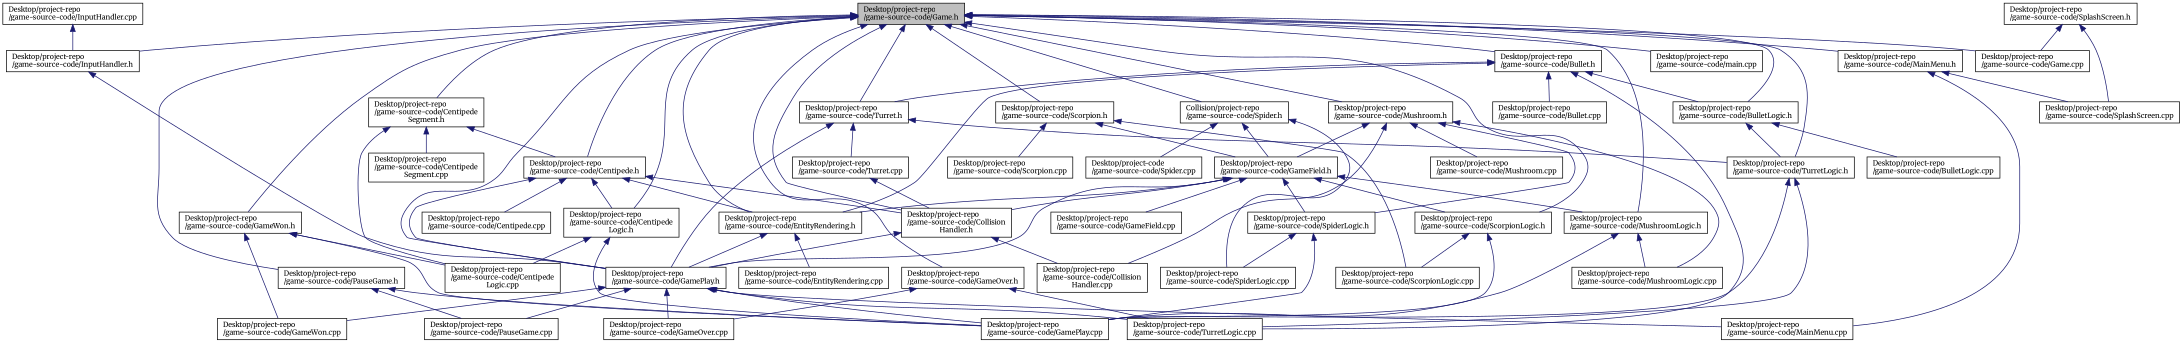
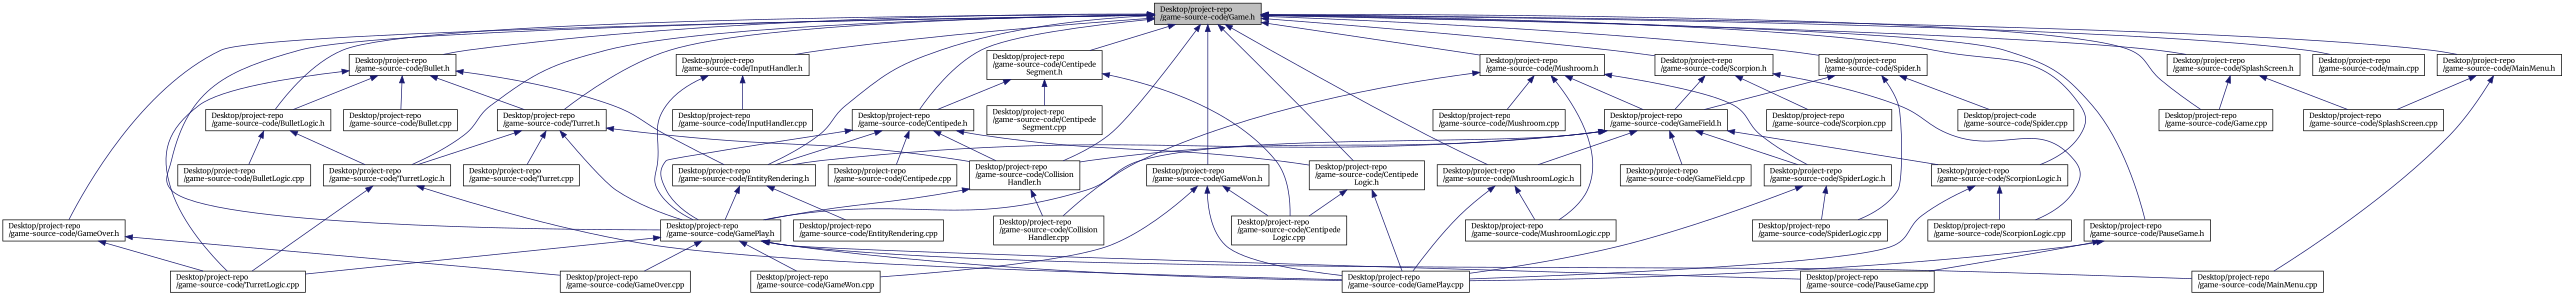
none -> (1934, 36)
(73, 41) -> (743, 96)
(1234, 112) -> (1873, 65)
(903, 195) -> (792, 144)
